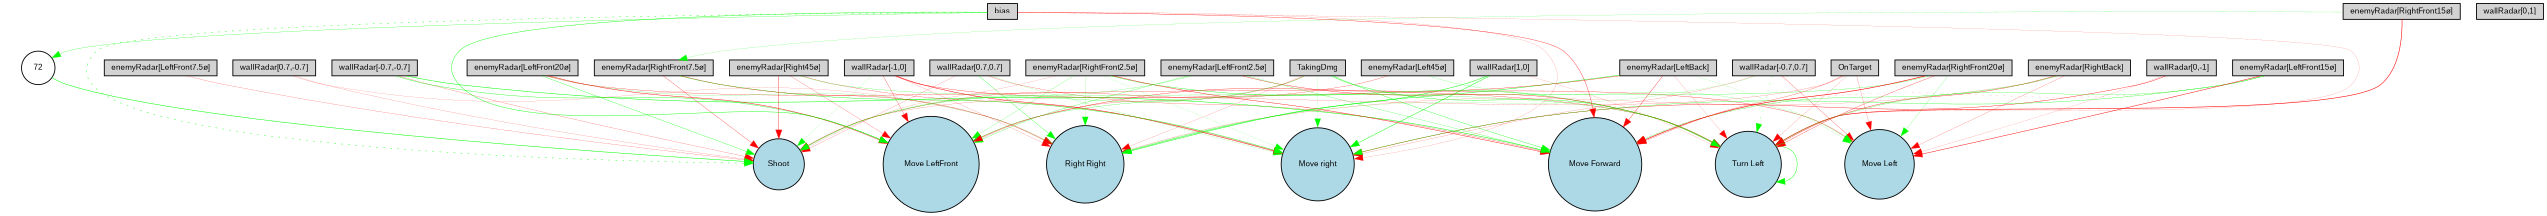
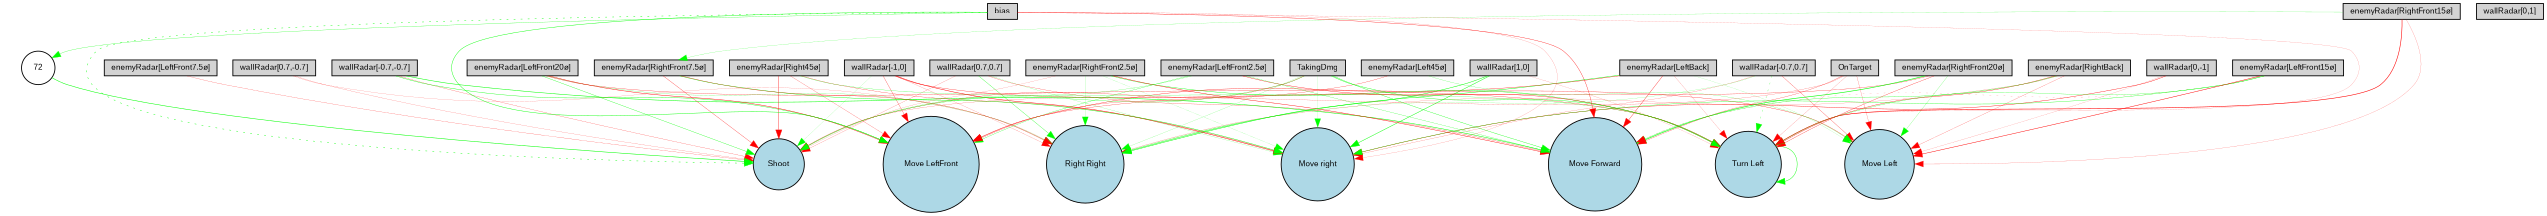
(1453, 94) -> (1453, 94)
(1783, 100) -> (1783, 100)
(1216, 112) -> (1216, 112)
(1012, 114) -> none
none -> (2210, 149)
